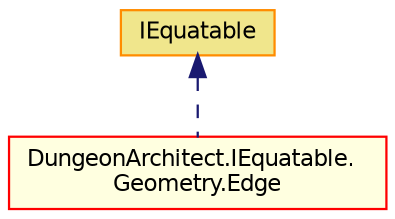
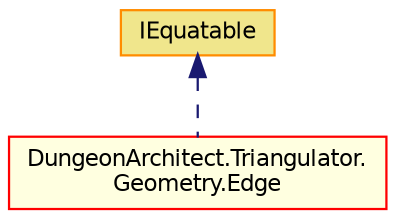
(198, 173) -> (198, 173)
